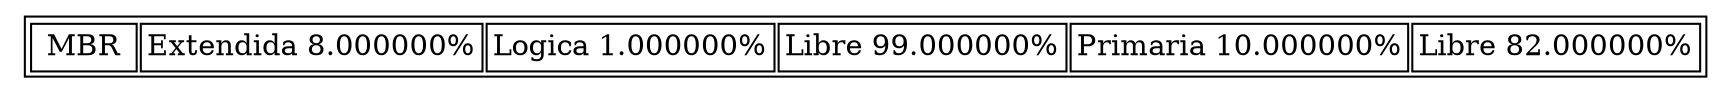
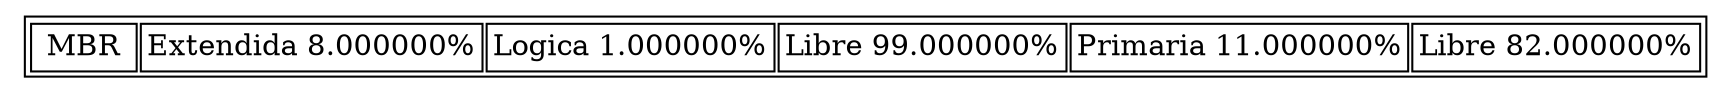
(1239, 47) -> (1239, 47)
